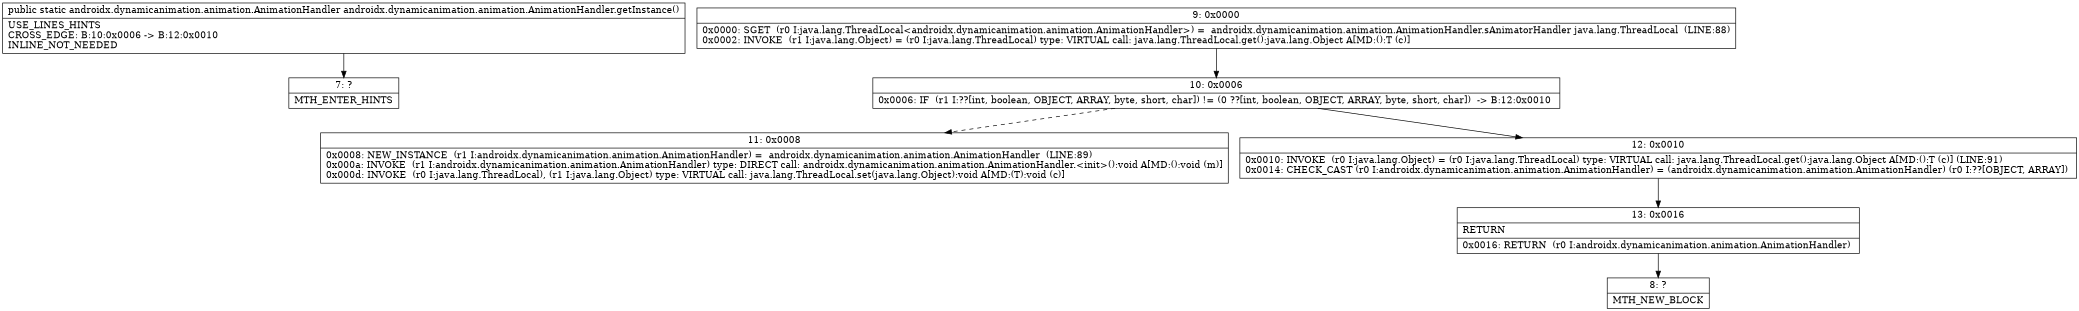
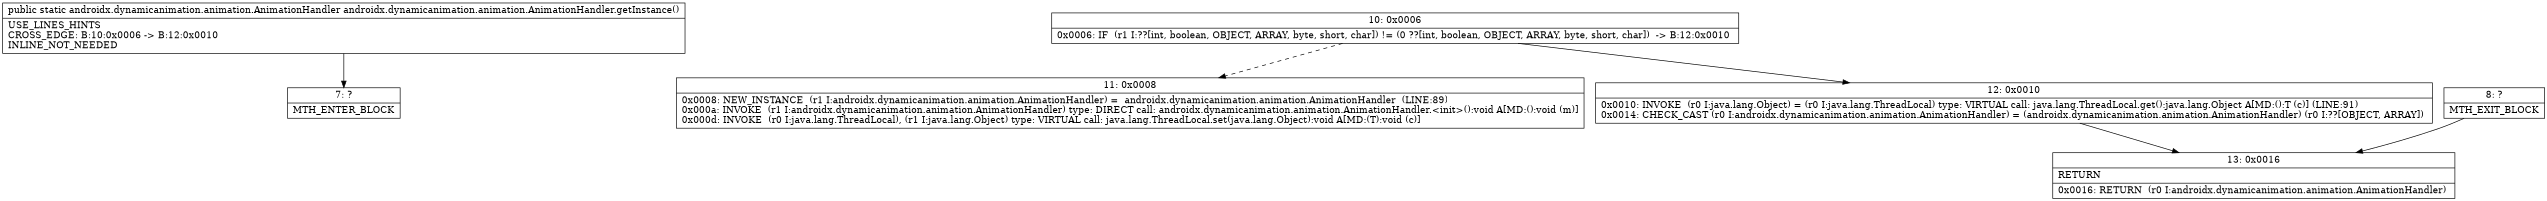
(1216, 28) -> none
(344, 100) -> (344, 110)
(1658, 262) -> (2414, 137)
(1658, 300) -> (2494, 110)
